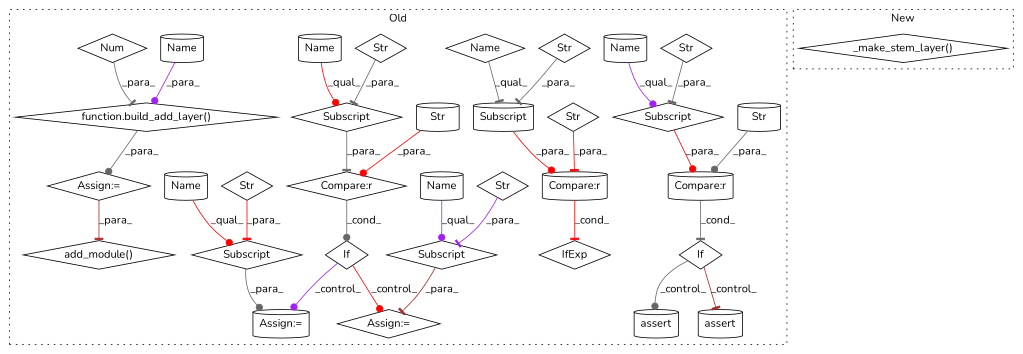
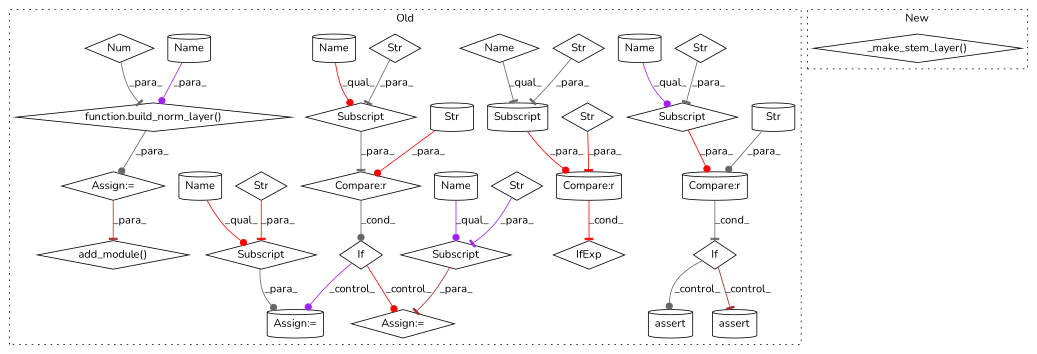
(146, 117) -> (154, 117)
